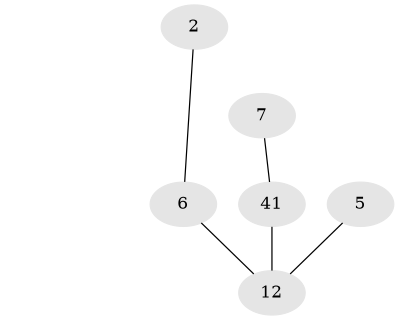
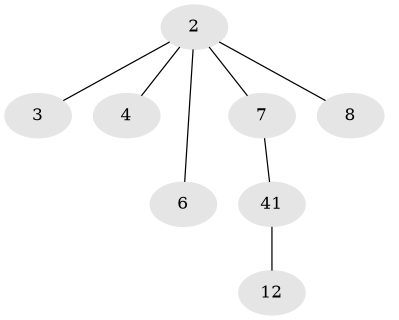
none -> (228, 71)
none -> (38, 116)
none -> (127, 116)
none -> (351, 116)
(361, 204) -> none
(228, 248) -> none
